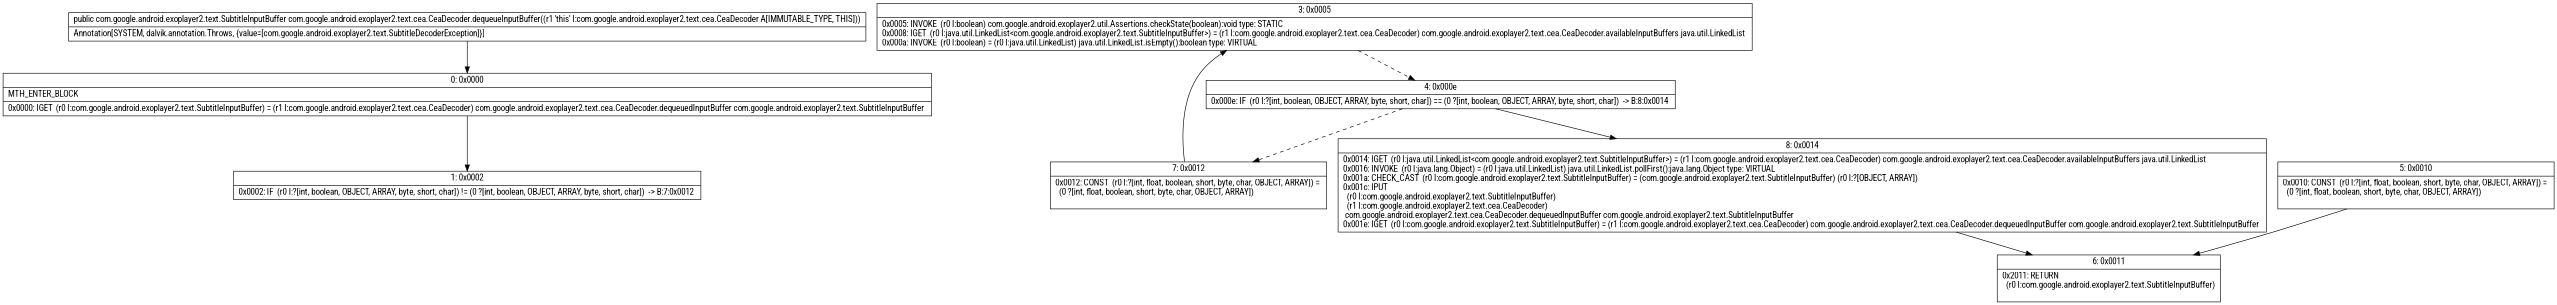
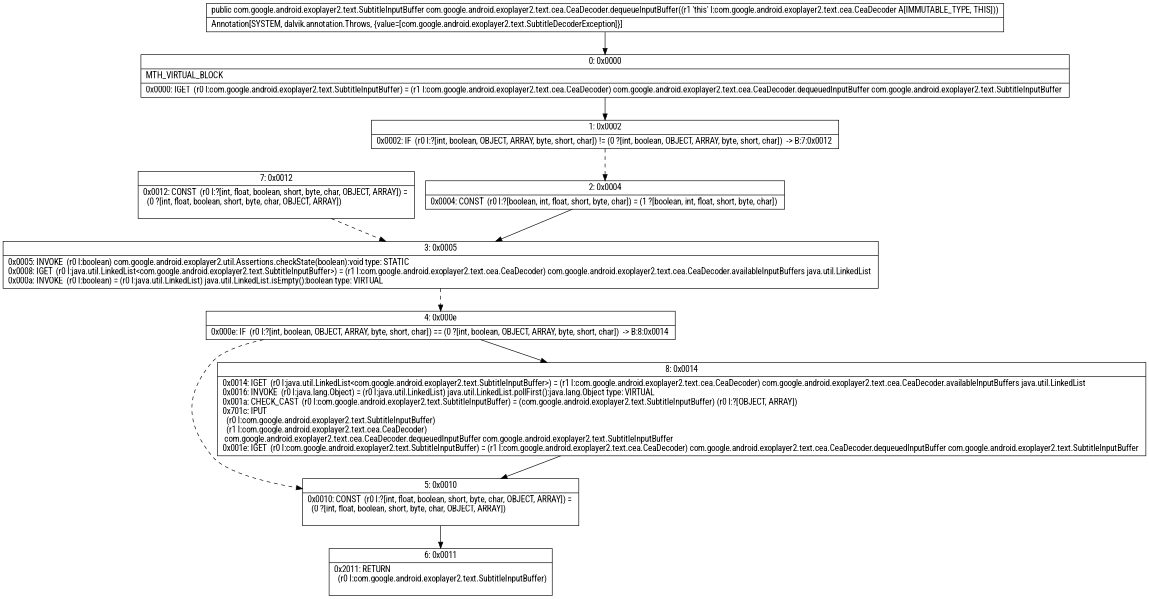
(43, 94) -> (184, 76)
(1187, 102) -> (356, 229)
(1331, 134) -> (195, 426)
(1367, 188) -> (247, 411)
none -> (605, 195)
(1991, 243) -> (534, 466)
